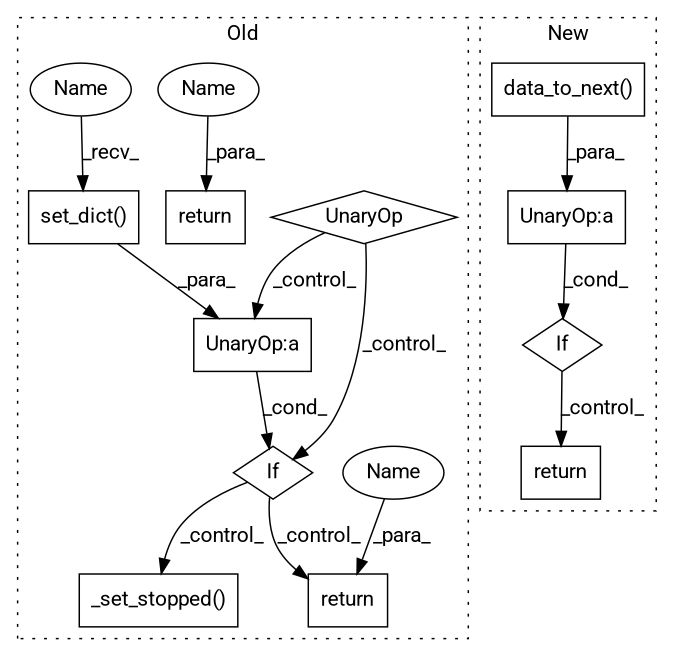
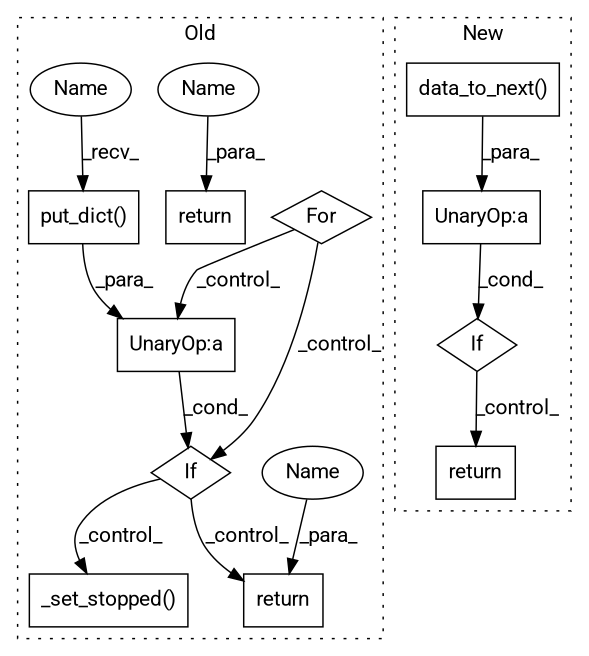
(84, 217) -> (84, 217)
(364, 217) -> (322, 217)
